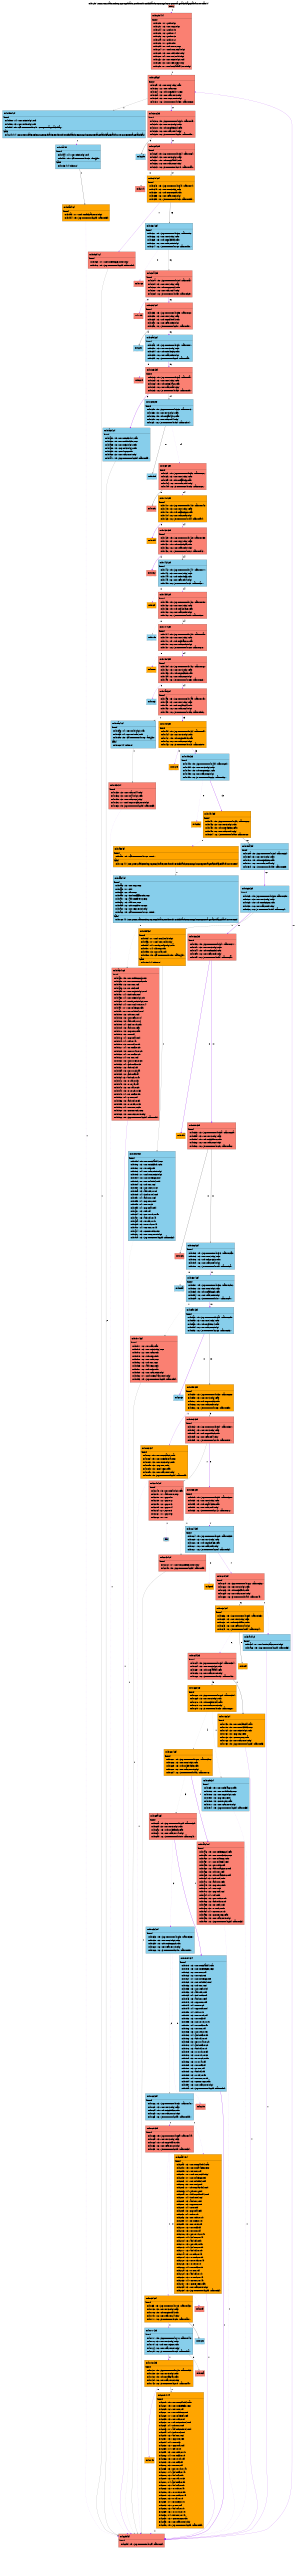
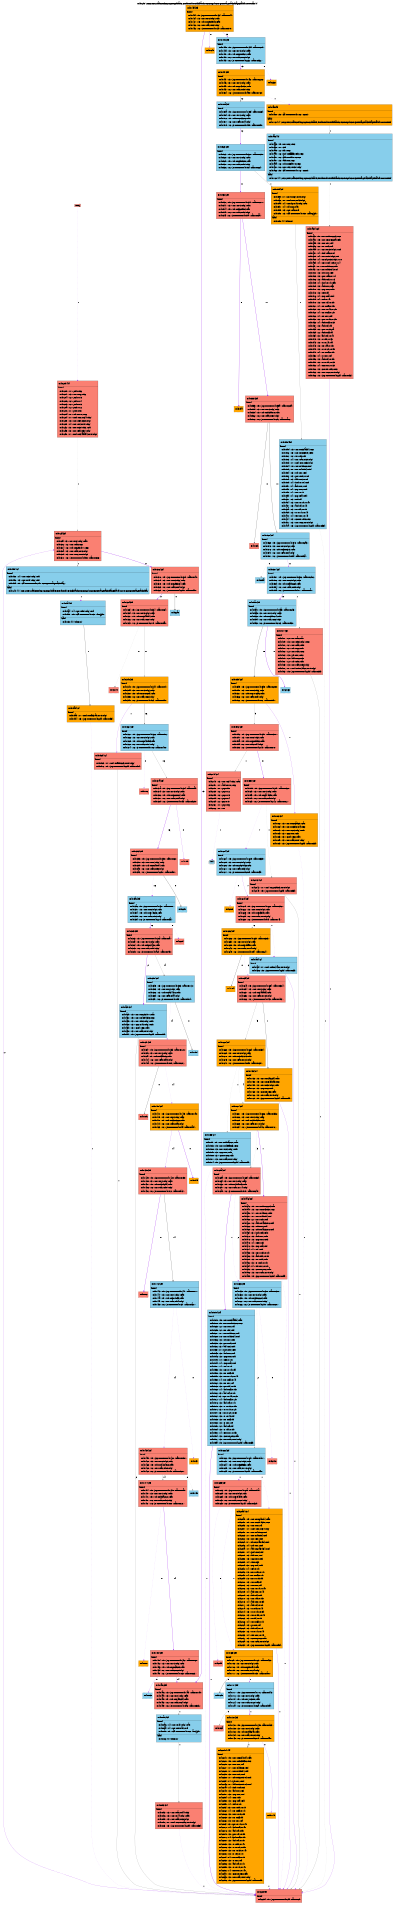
(183, 718) -> (202, 857)
